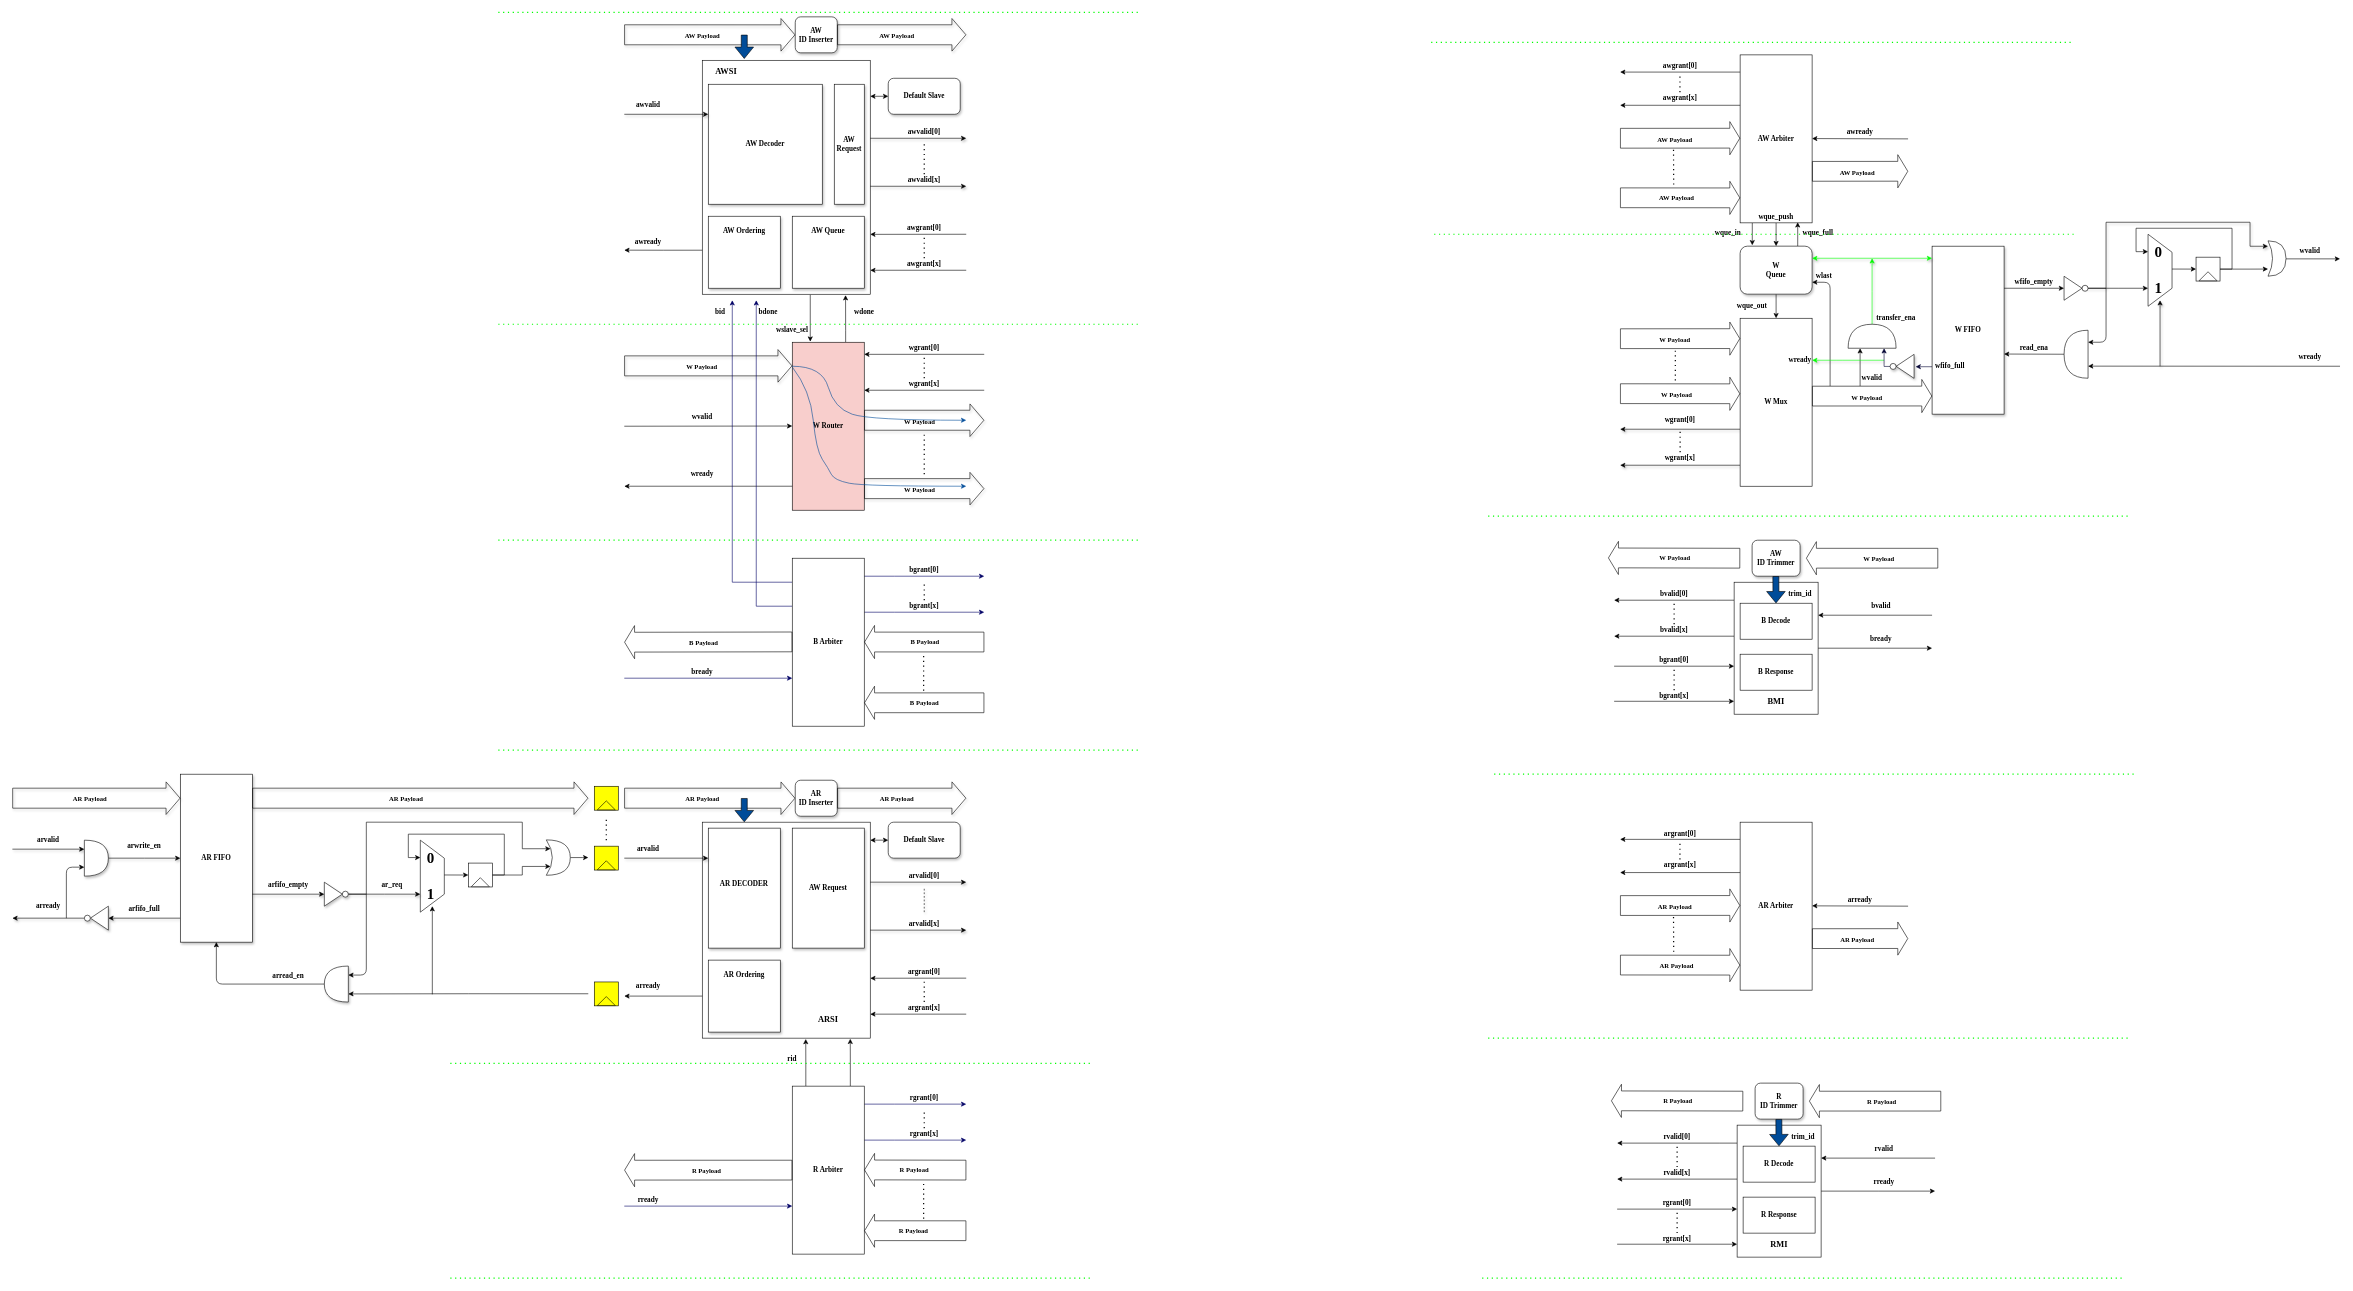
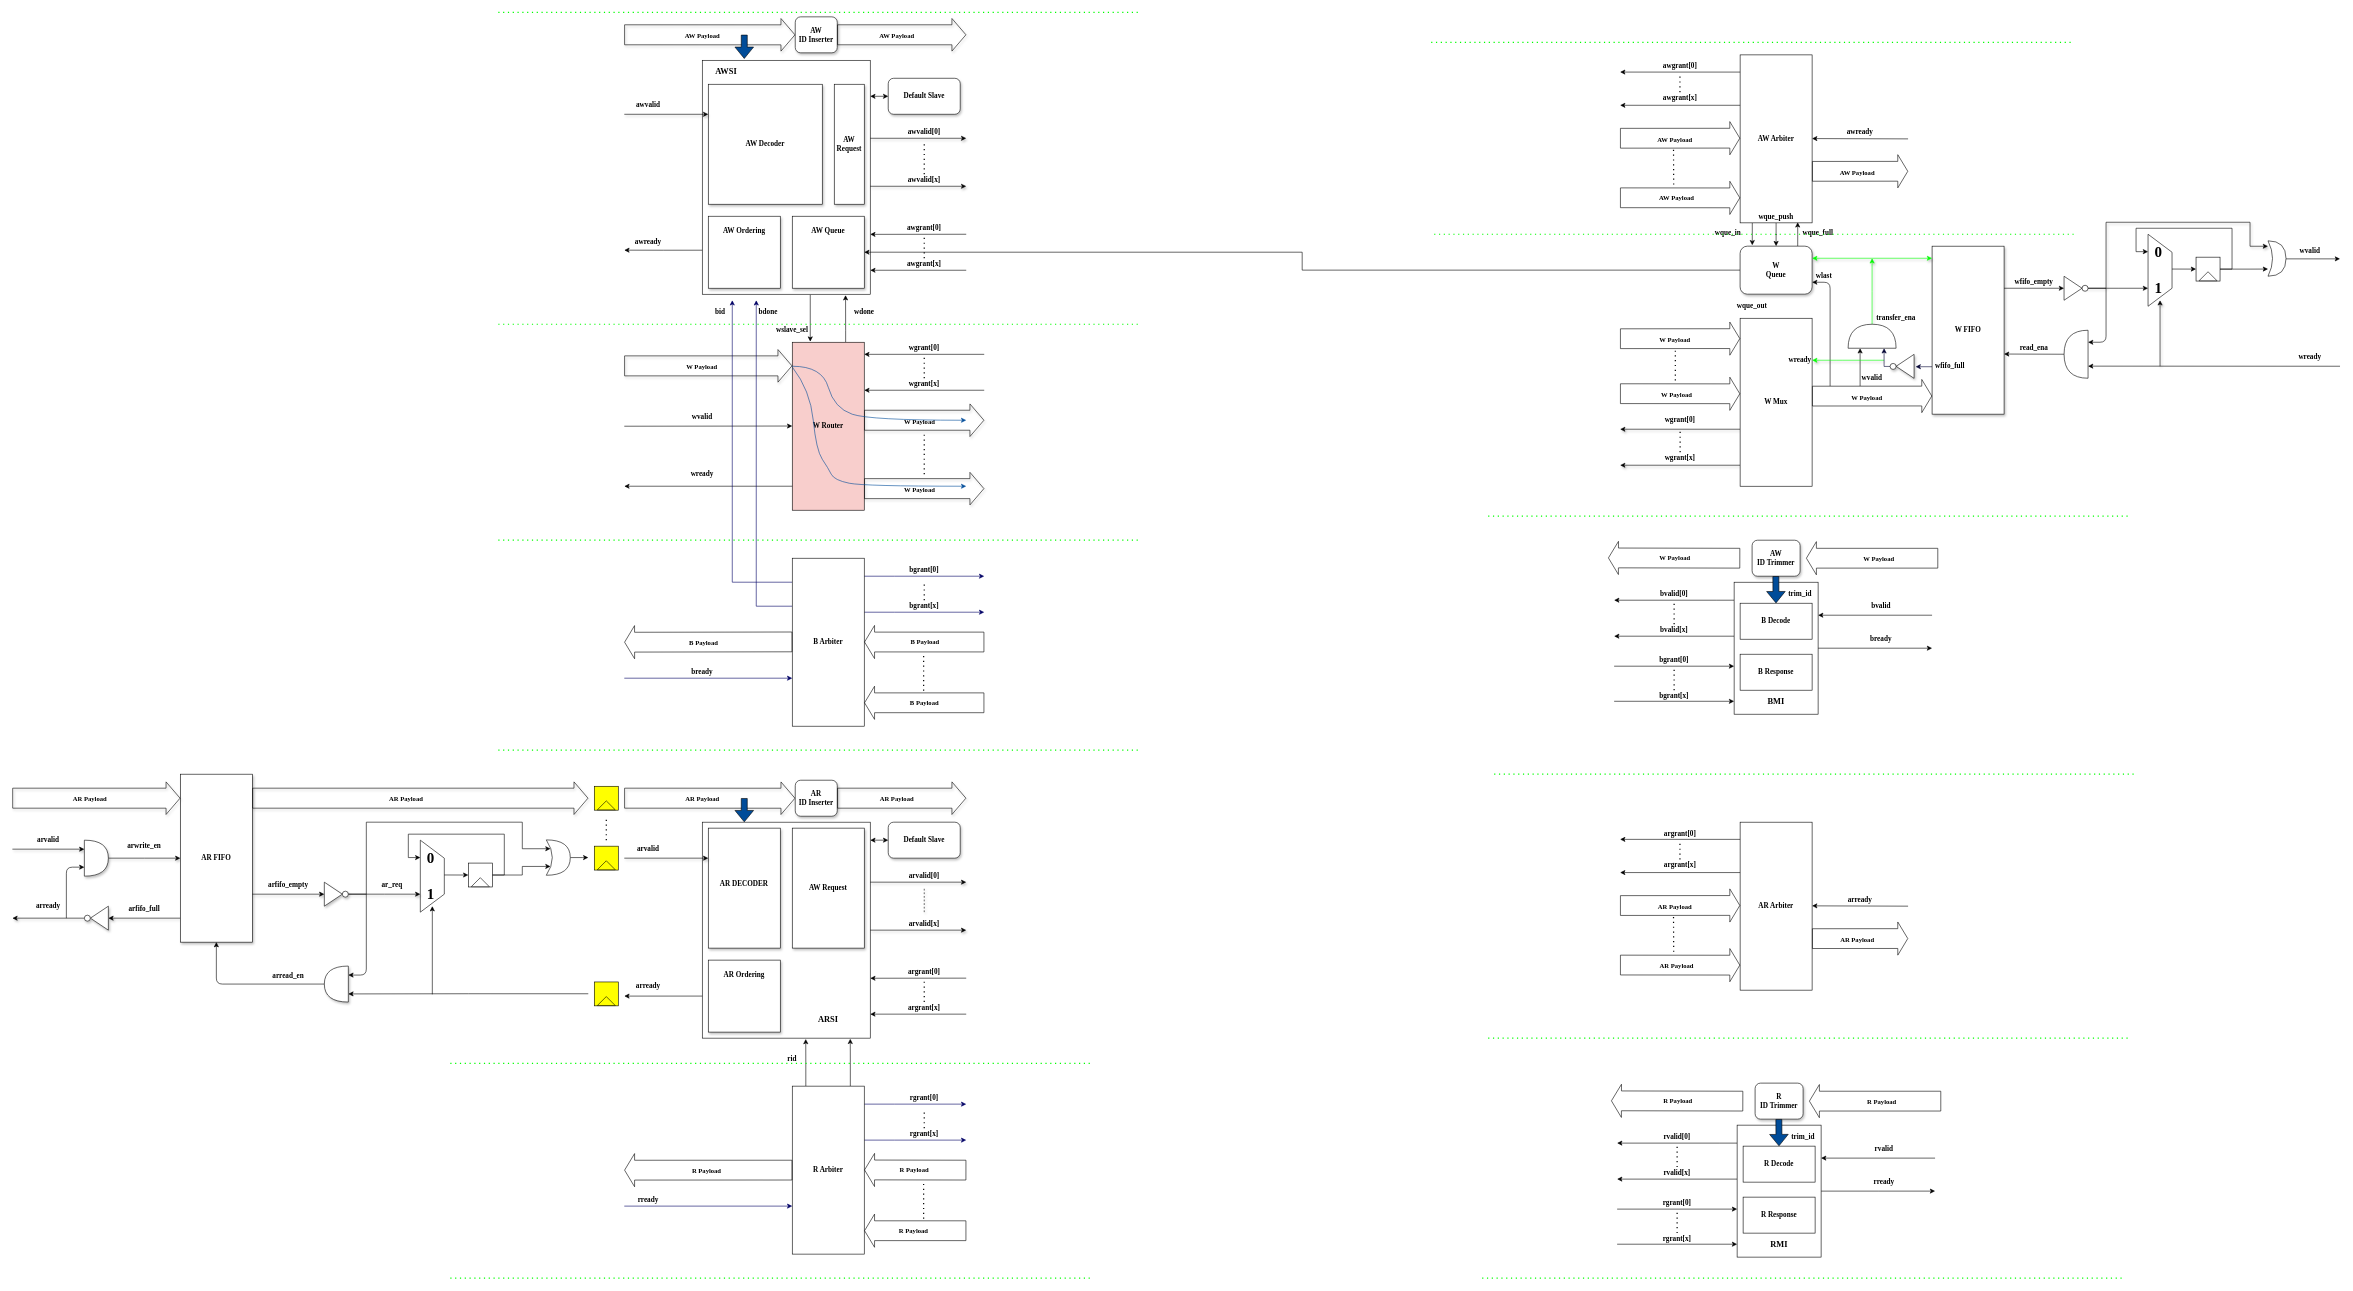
(1776, 312) -> (1302, 270)
